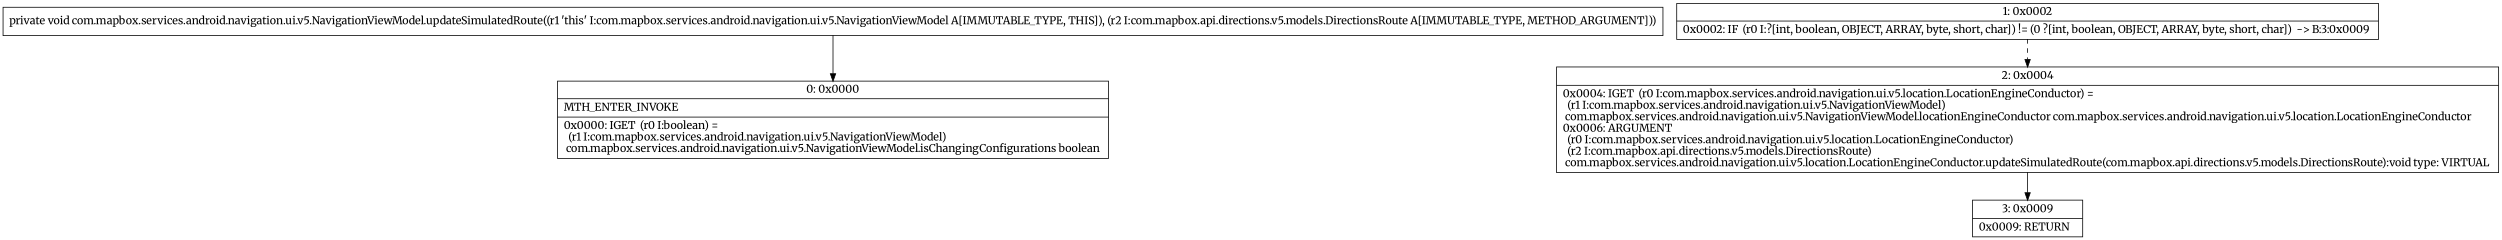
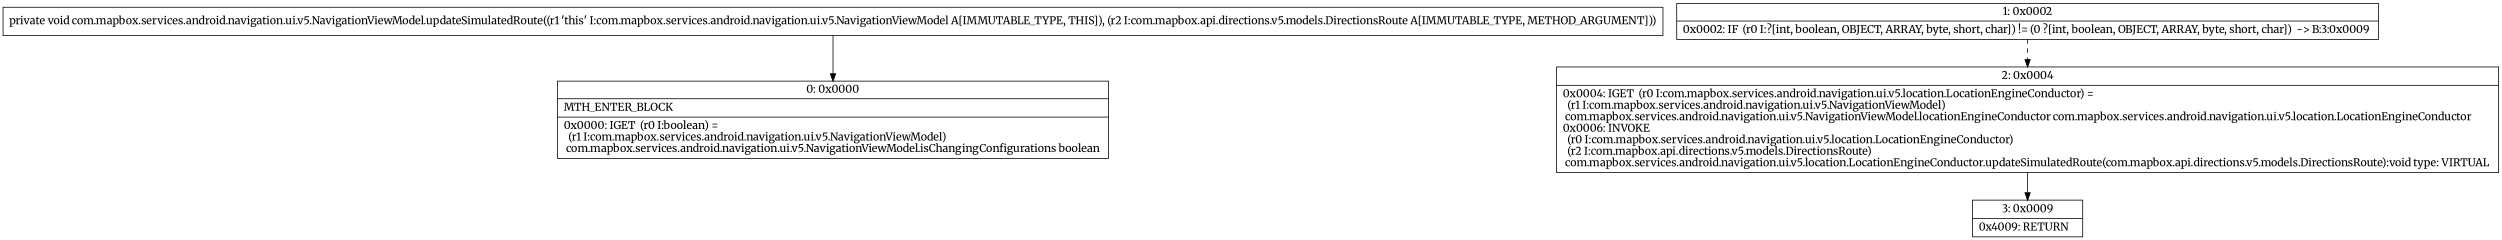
(621, 108) -> (618, 108)
(1620, 129) -> (1609, 129)
(2028, 227) -> (2027, 227)
